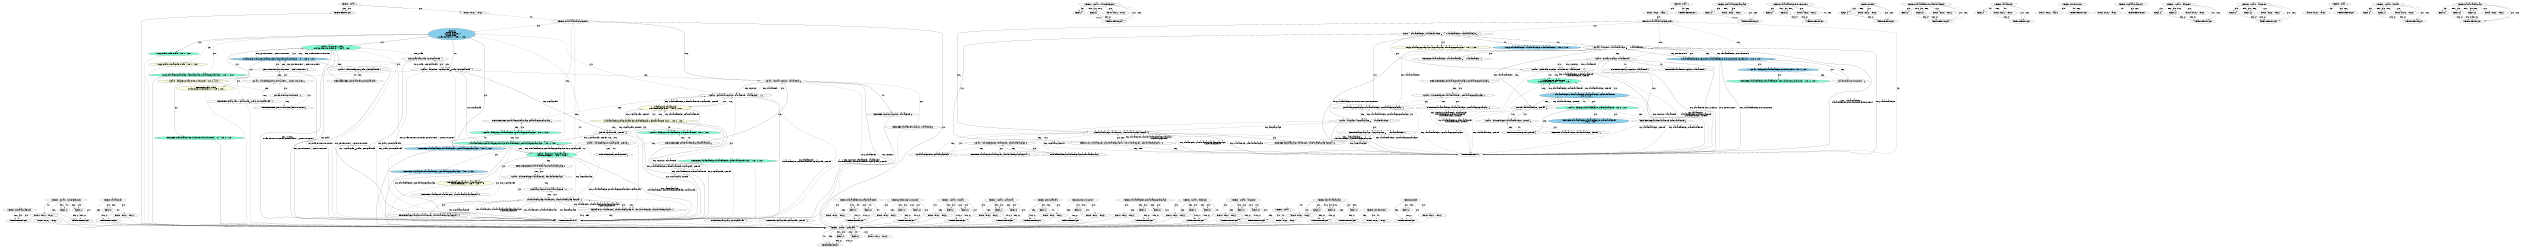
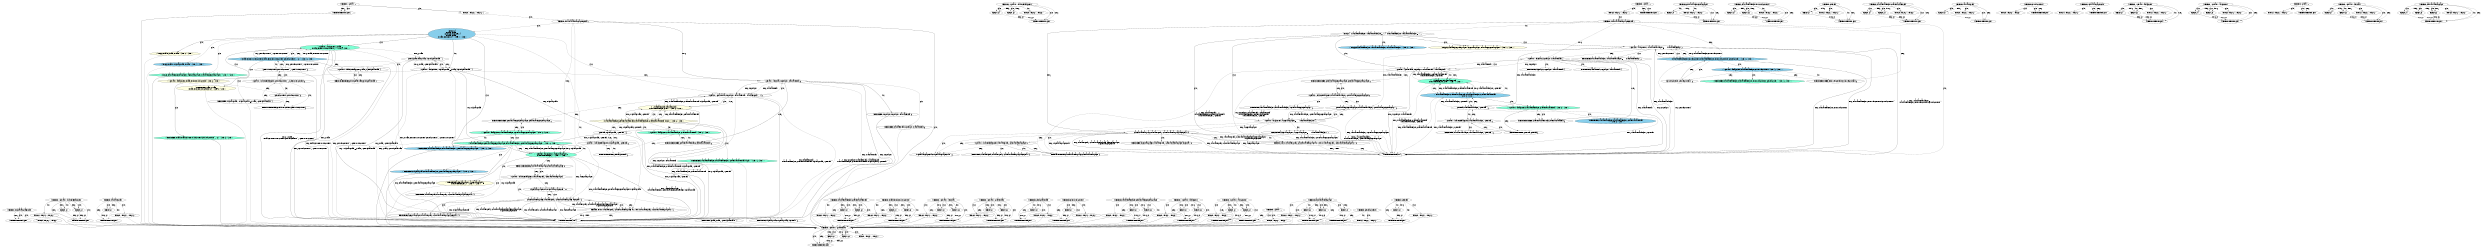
(174, 54) -> (175, 54)
(178, 64) -> (183, 64)
none -> (1836, 81)
